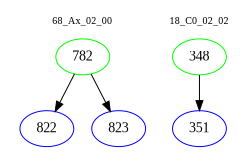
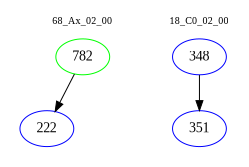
(199, 21) -> (199, 21)
(199, 57) -> (199, 57)
(47, 129) -> (47, 129)
(119, 129) -> none
